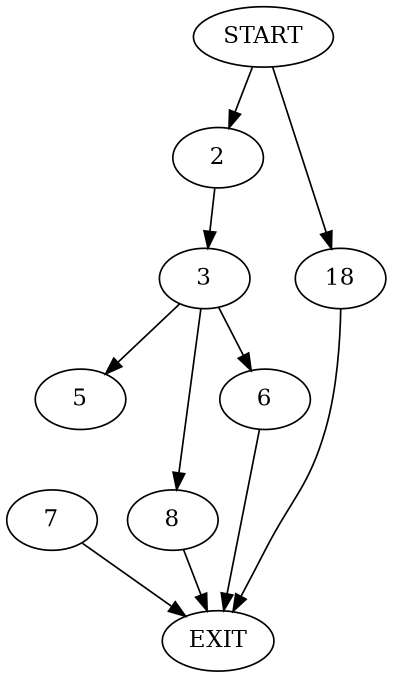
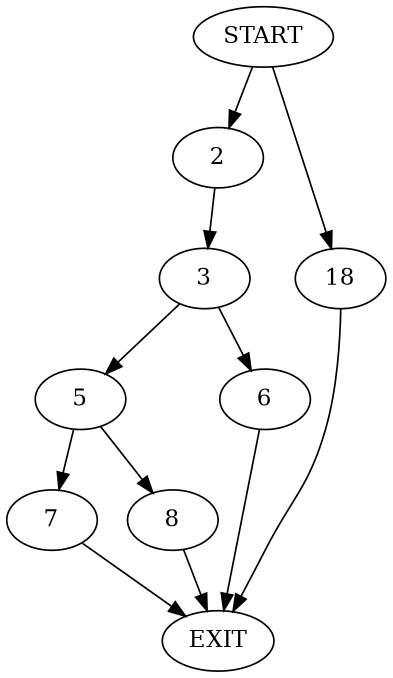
(190, 391) -> (121, 453)
none -> (68, 451)
